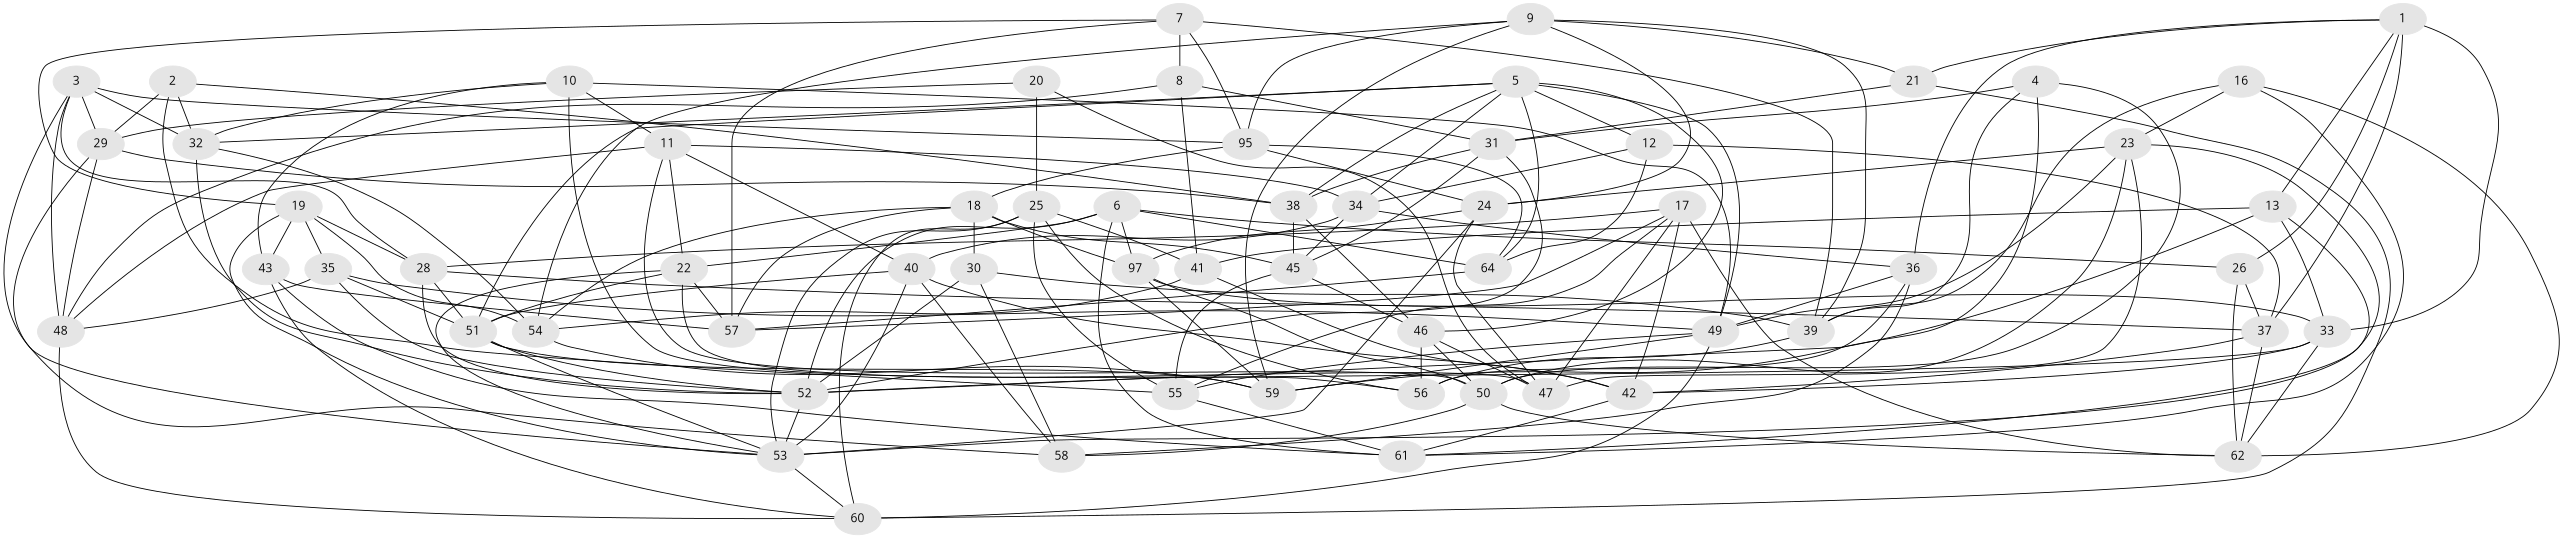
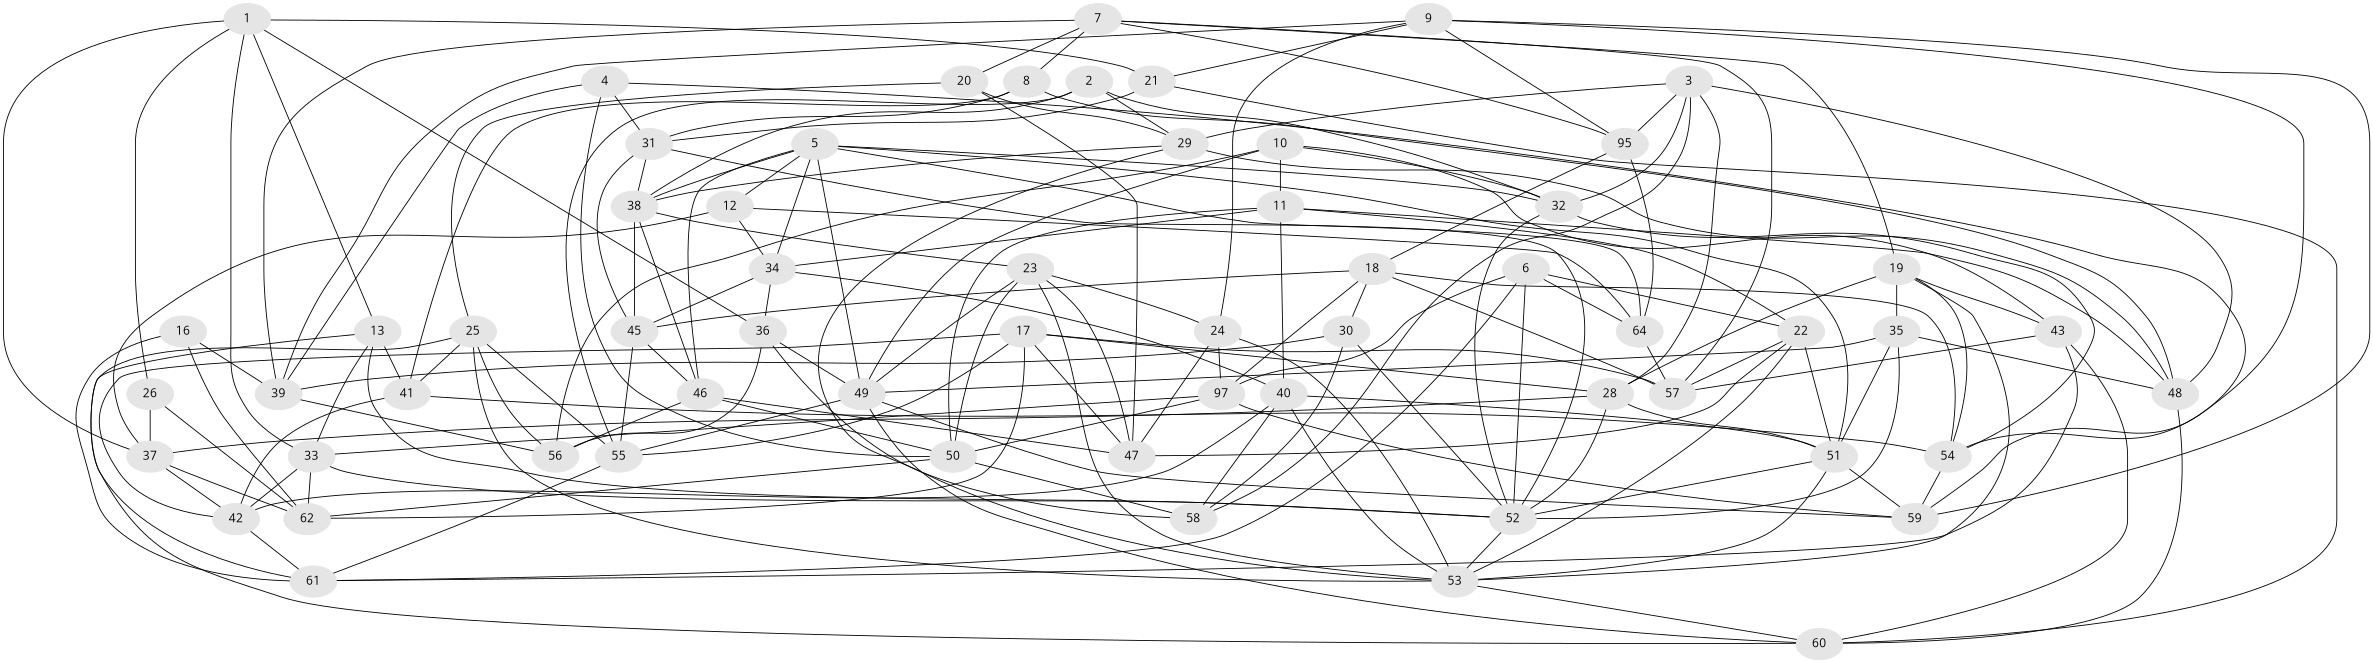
none -> (1041, 46)
(2185, 113) -> (822, 242)
(1380, 179) -> none
(1759, 246) -> none
